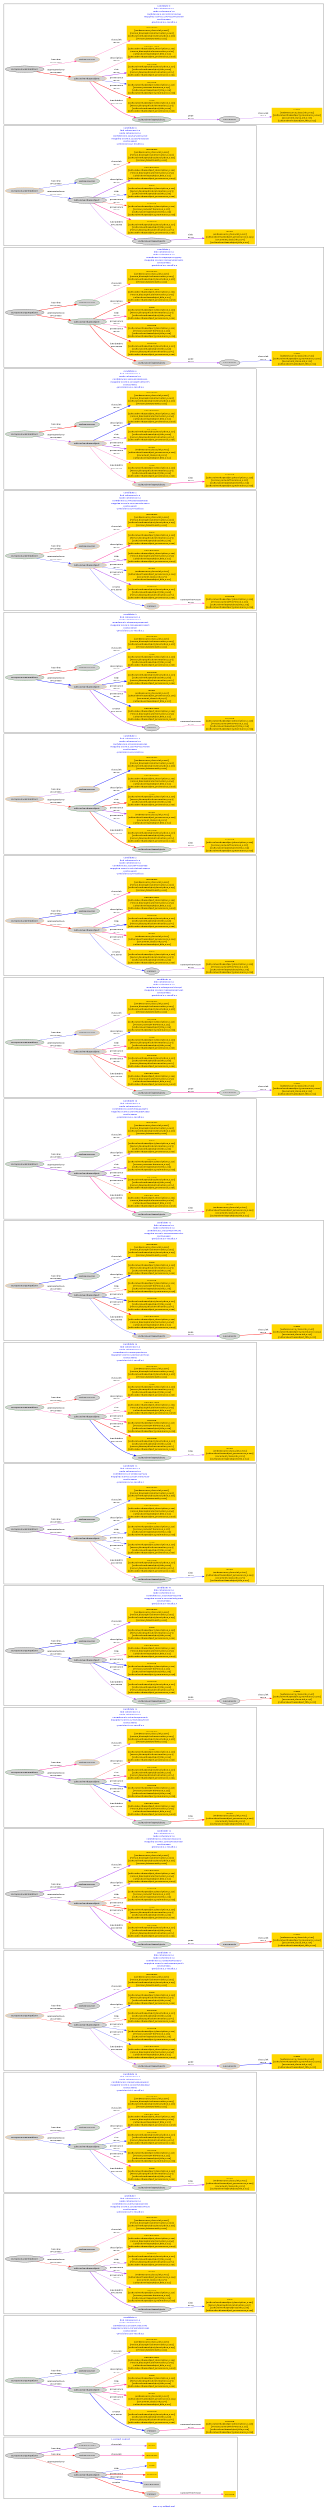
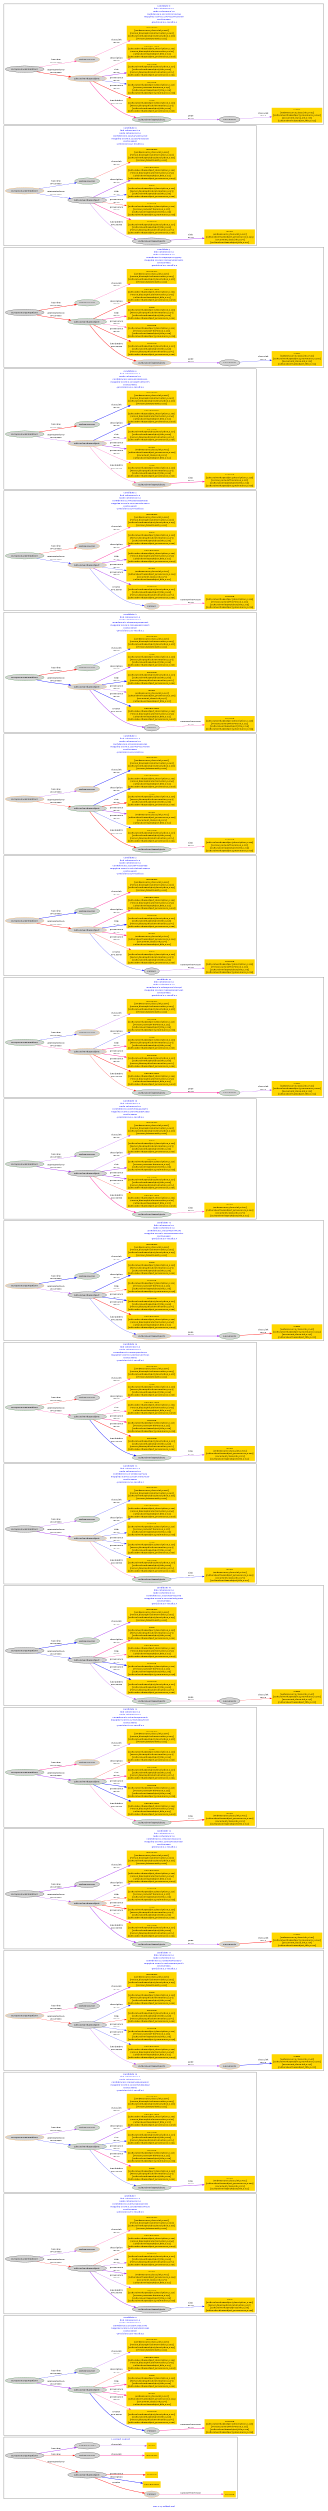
(152, 2465) -> none
(152, 2485) -> (152, 2485)
